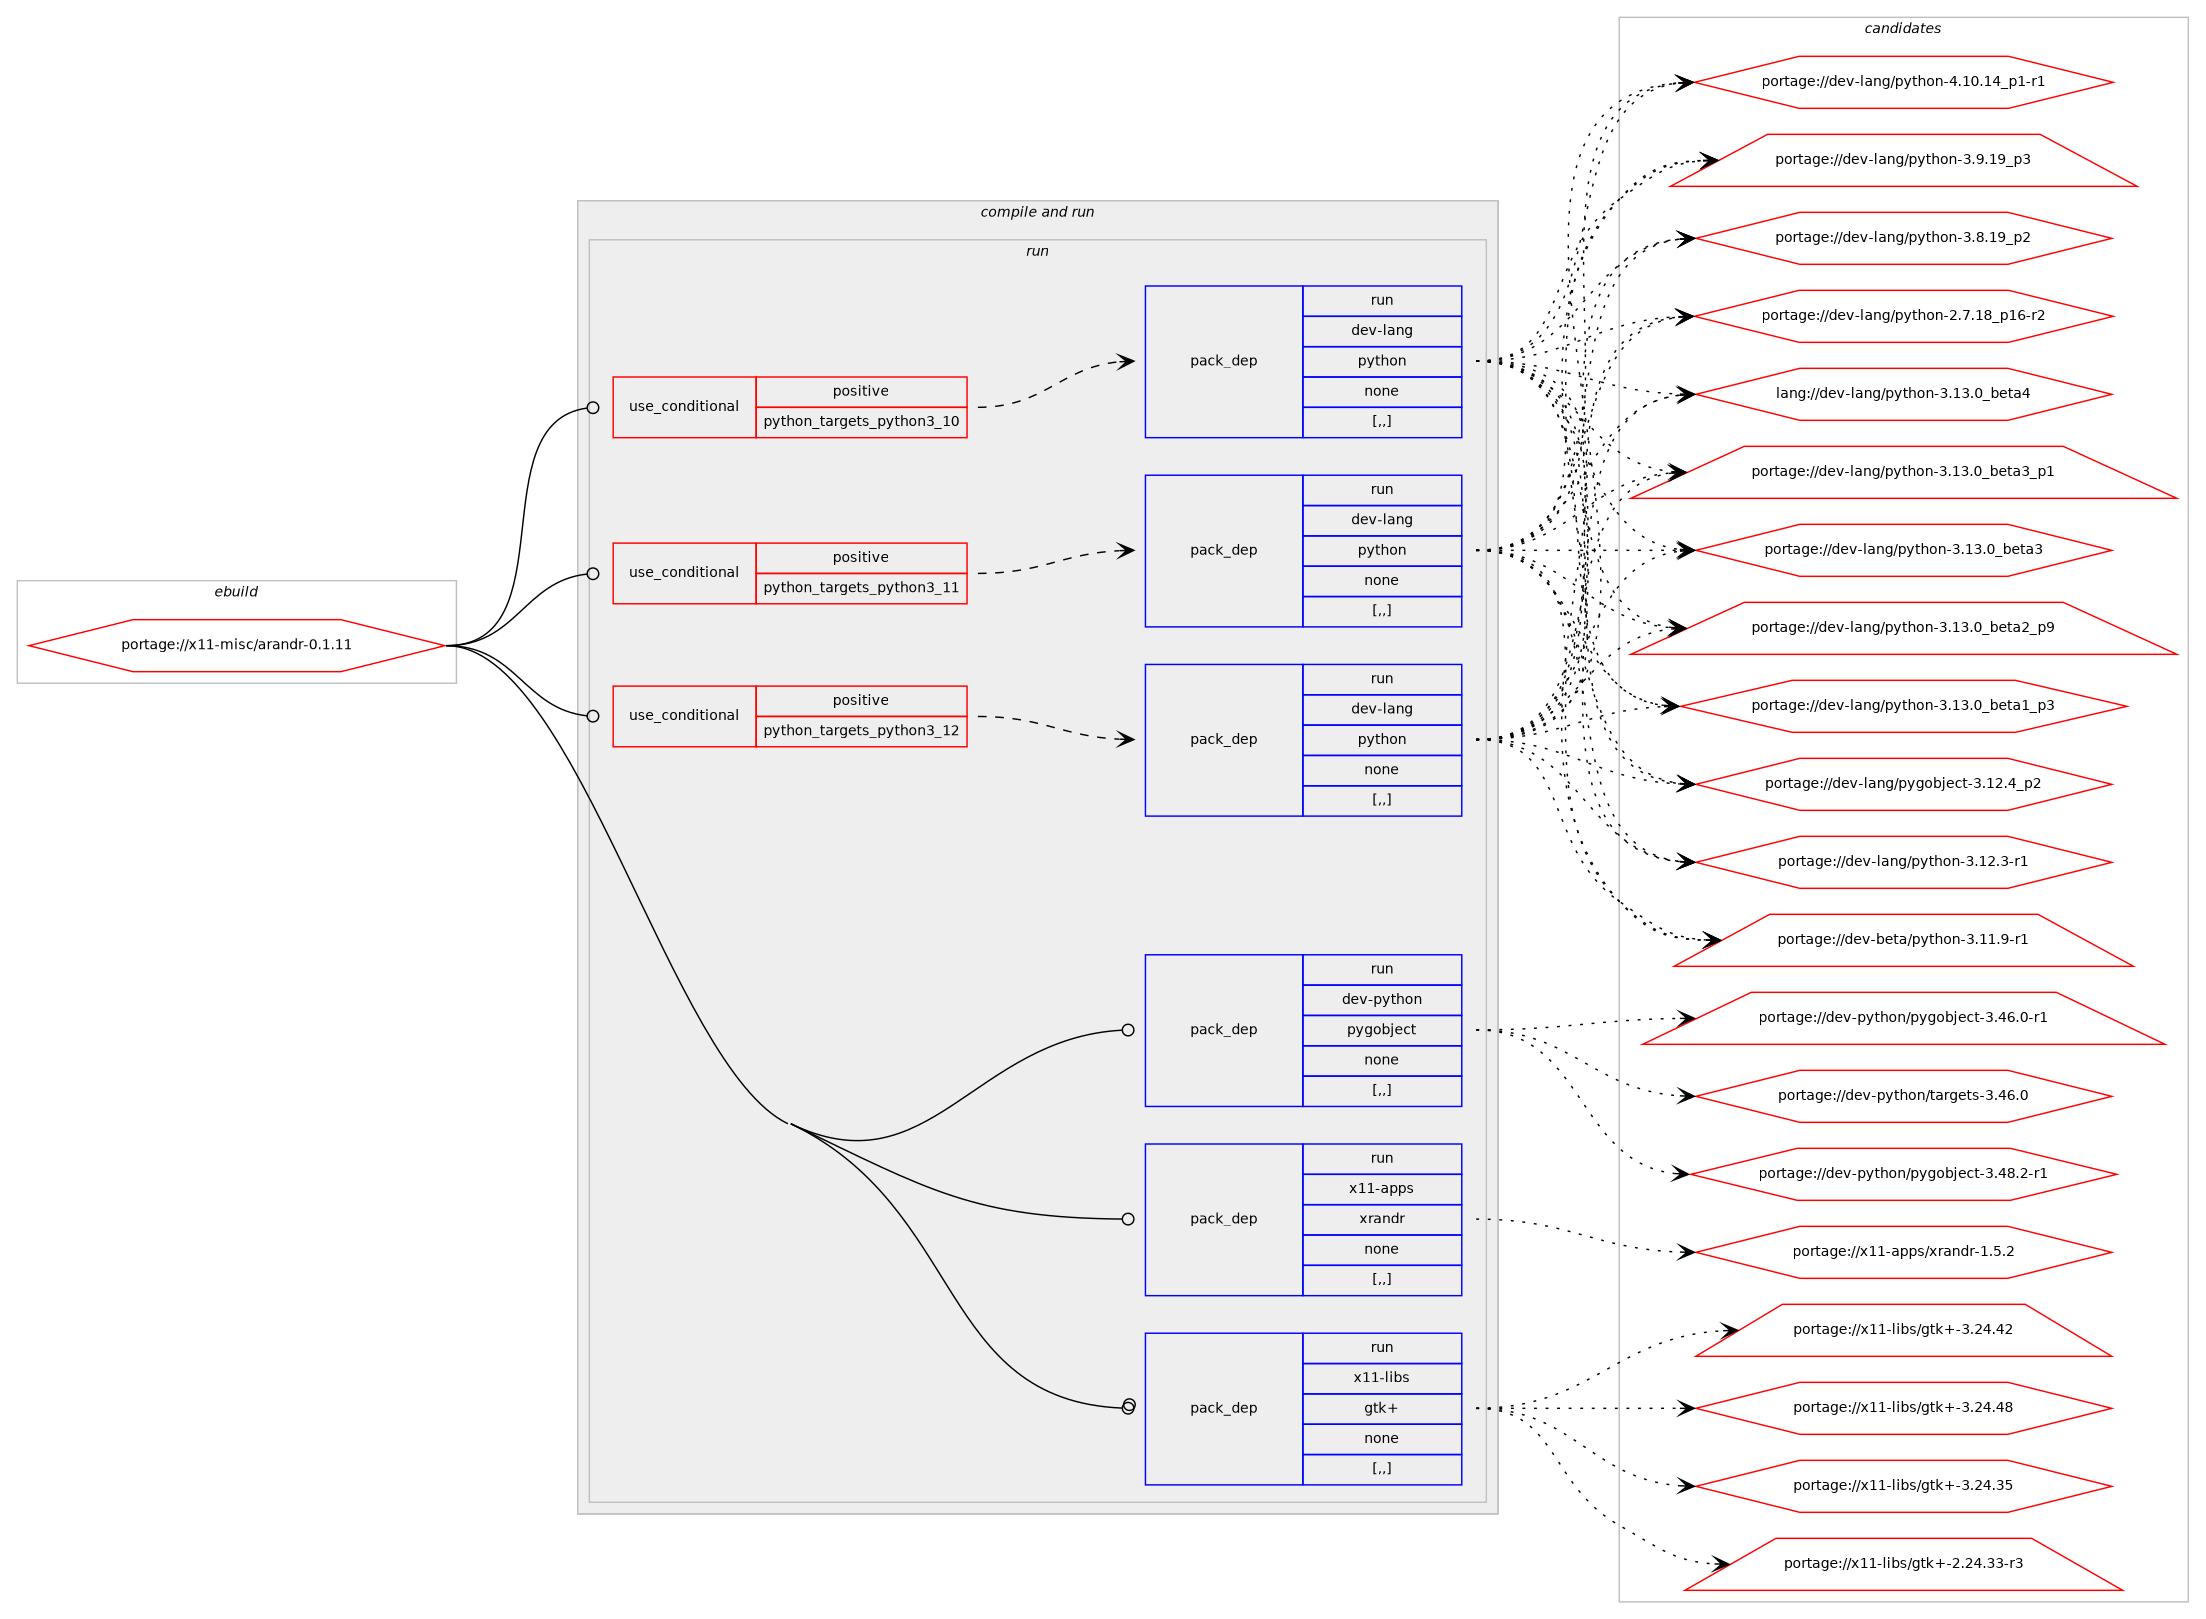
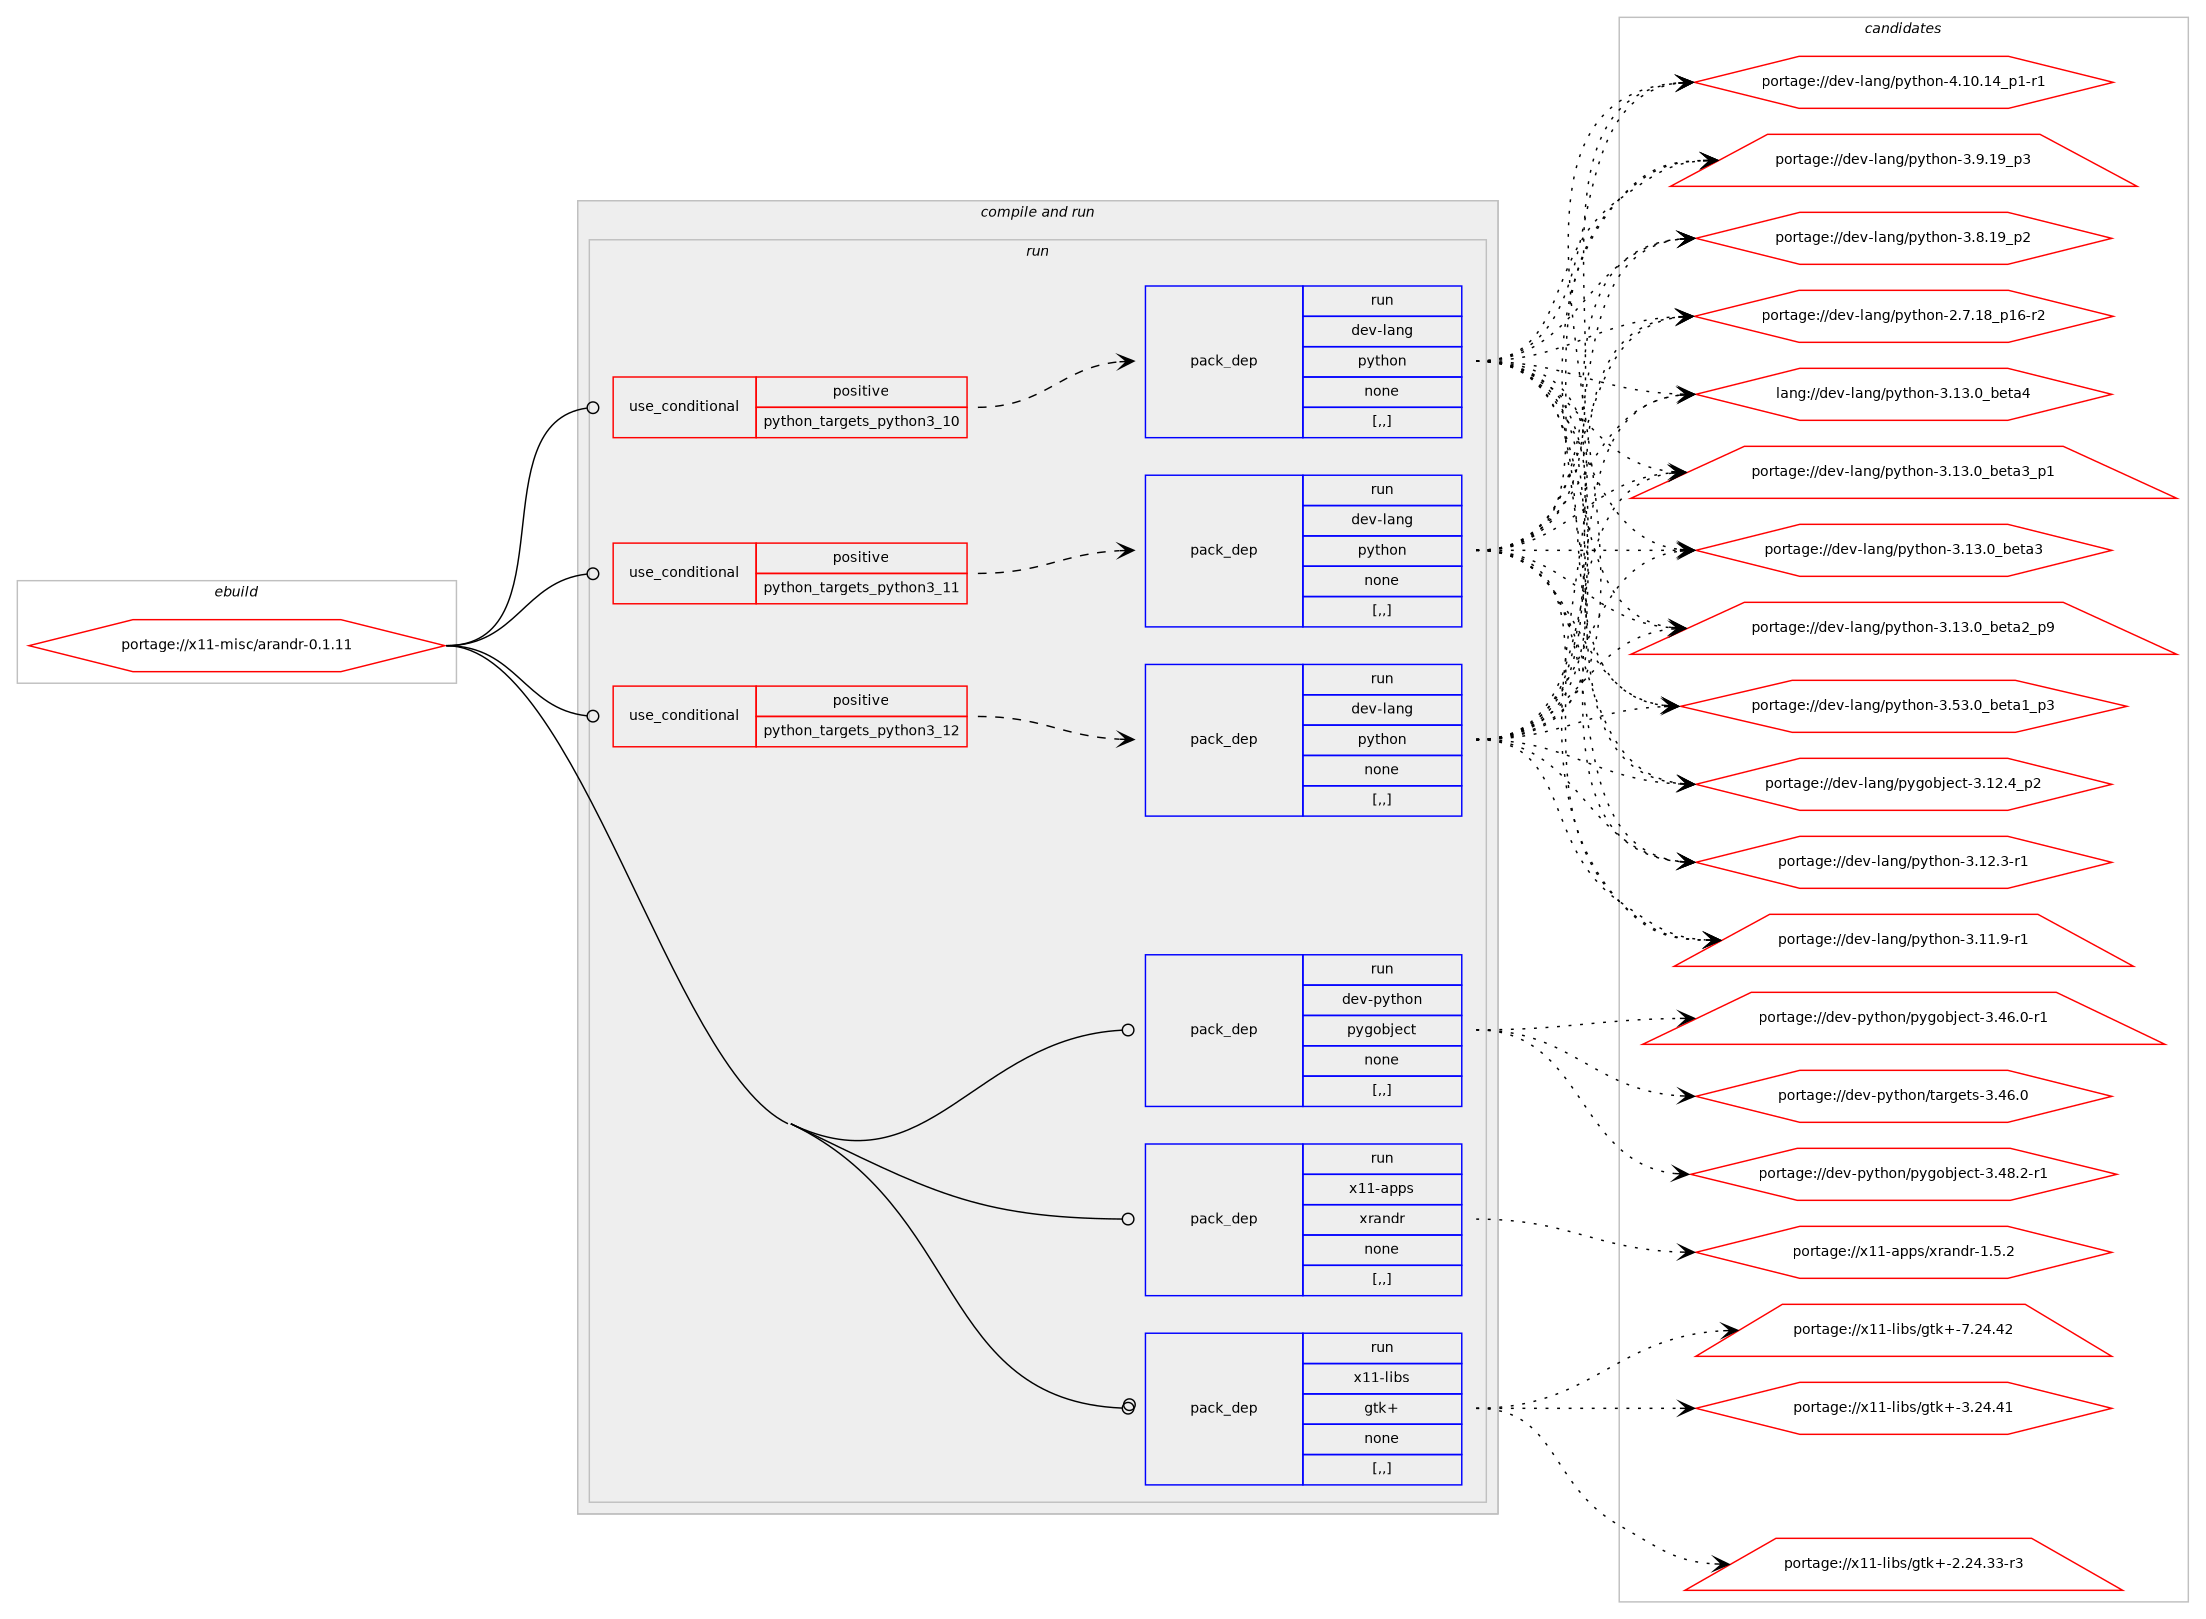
(1904, 706) -> (1904, 706)
(1904, 940) -> (1904, 940)
(1904, 1330) -> (1904, 1330)
(1904, 1408) -> (1904, 1408)
(1904, 1486) -> none
